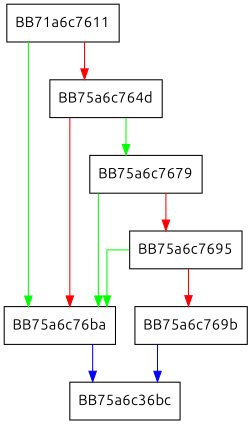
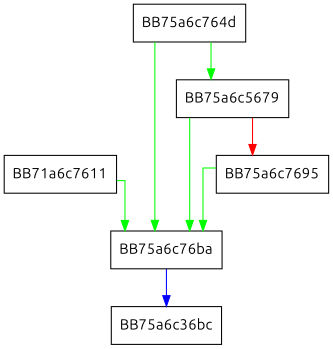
(85, 56) -> none
(146, 174) -> (233, 99)
(70, 207) -> (155, 131)
(191, 325) -> none
